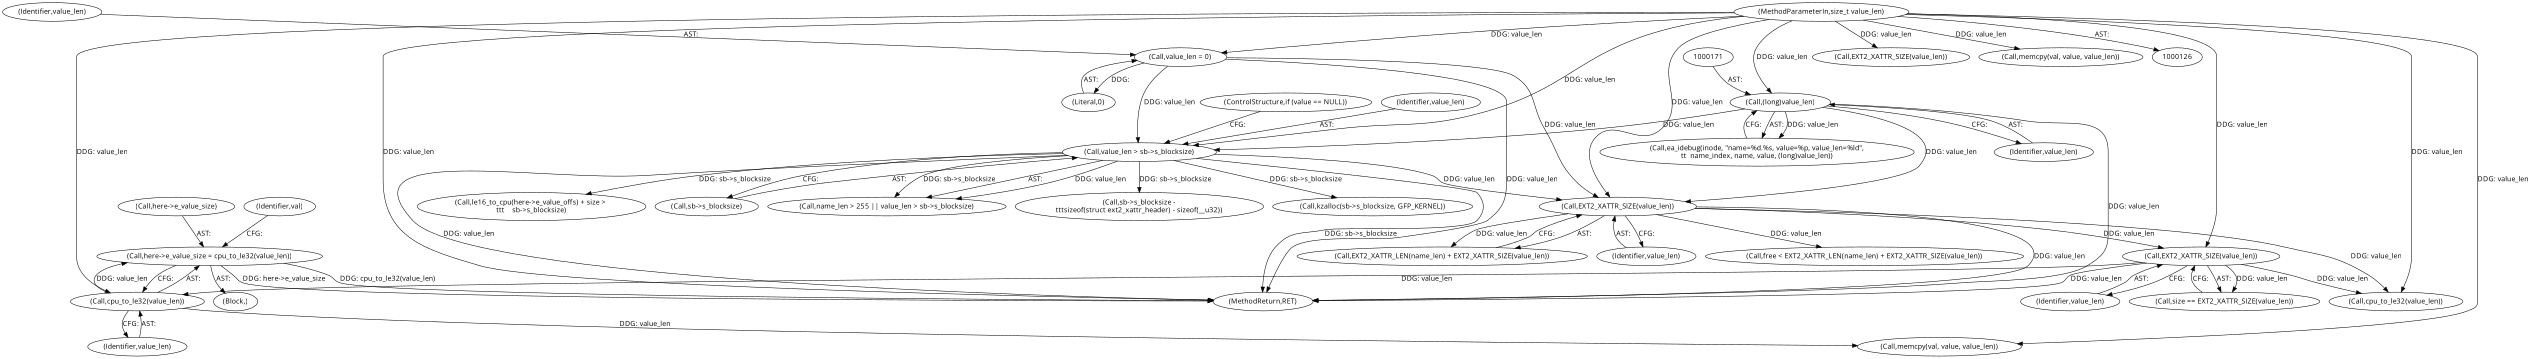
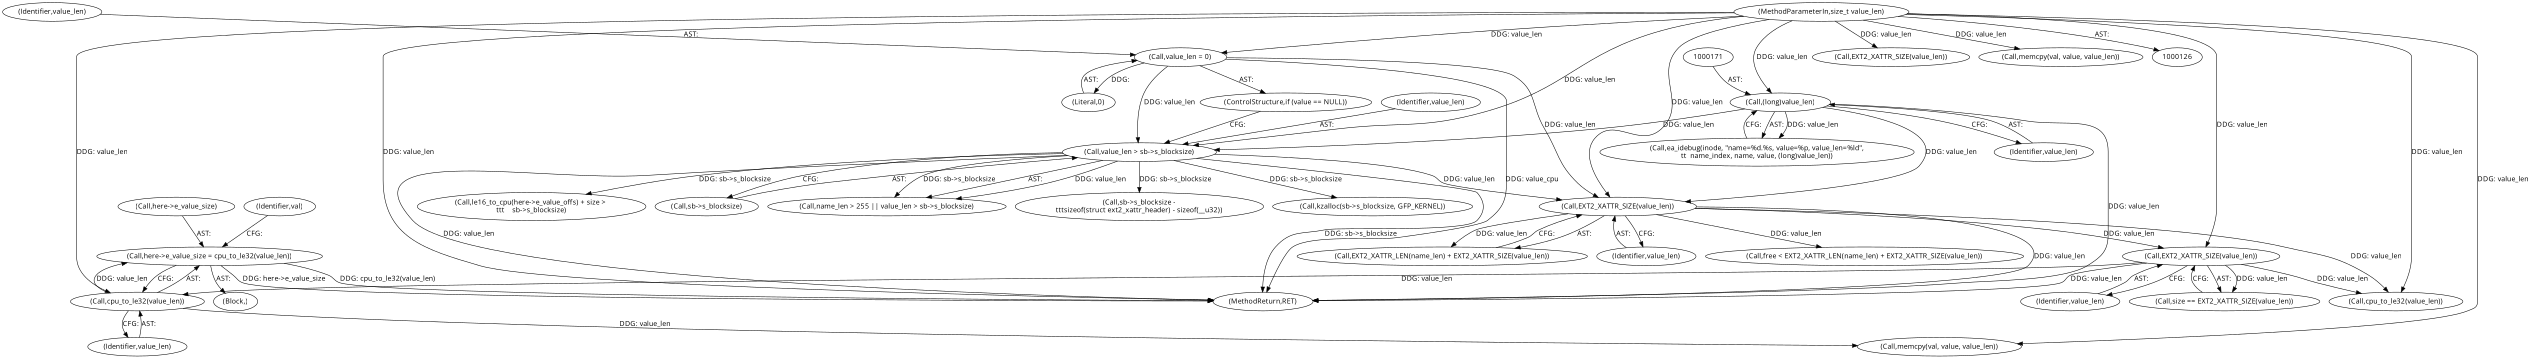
none -> (1230, 78)
(1532, 179) -> (1532, 179)
